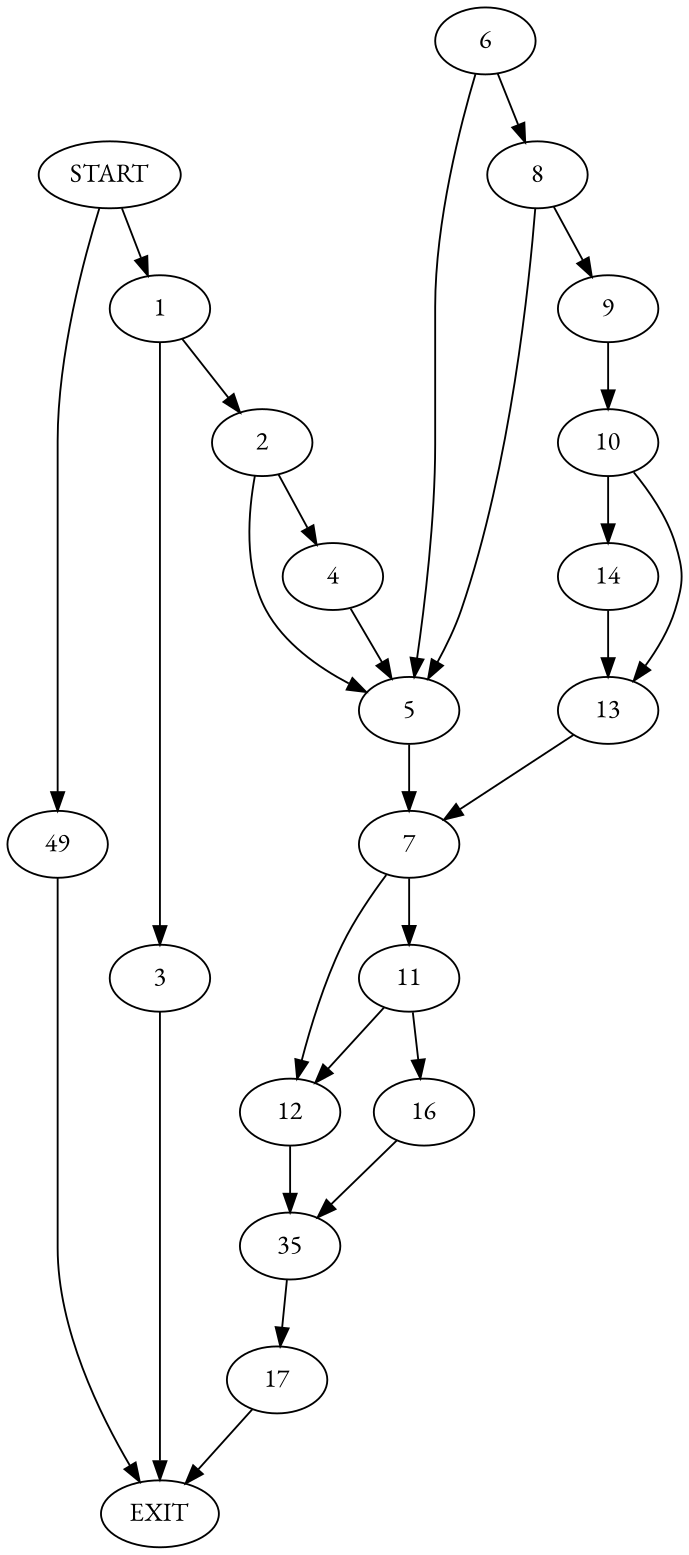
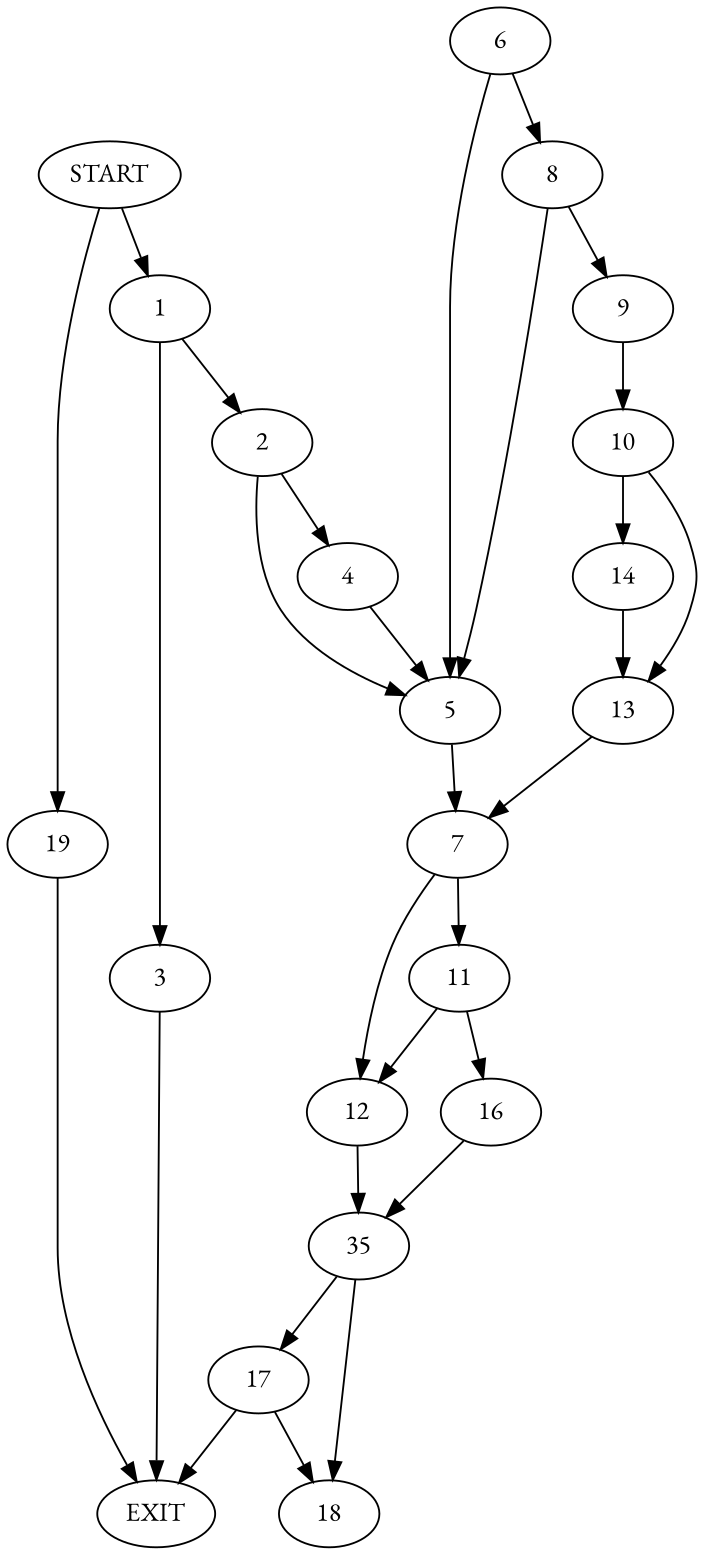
(58, 844) -> (58, 844)
none -> (329, 1514)
